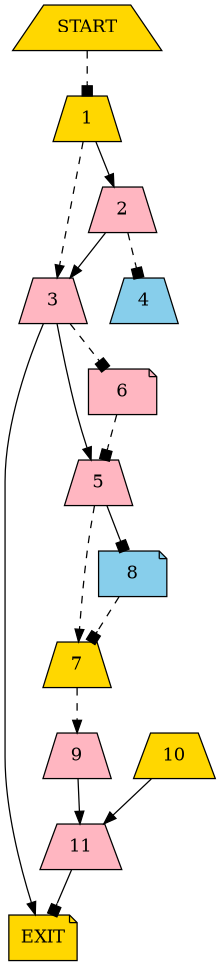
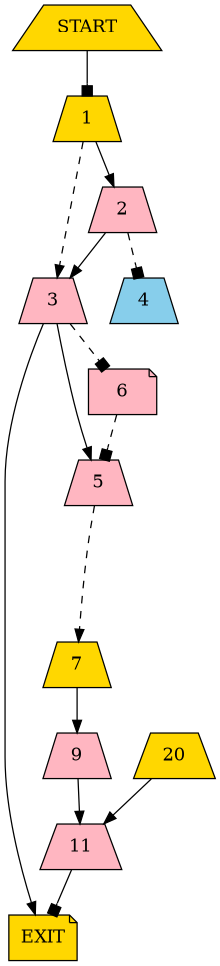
(87, 67) -> (87, 67)
(133, 574) -> none
(77, 704) -> (77, 704)
(174, 756) -> (174, 756)
